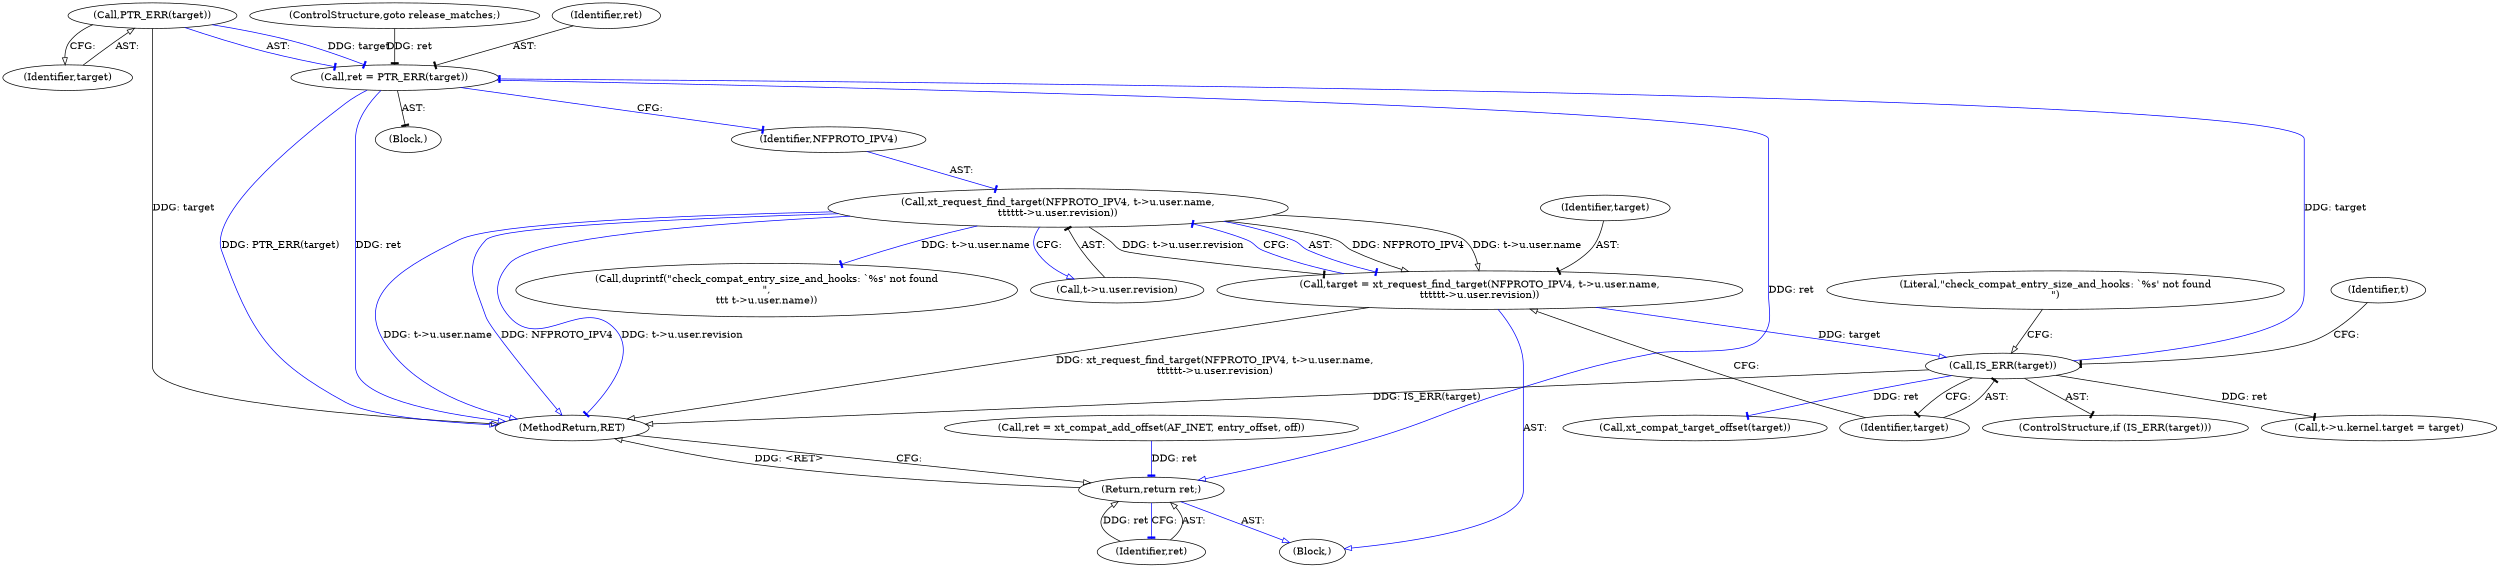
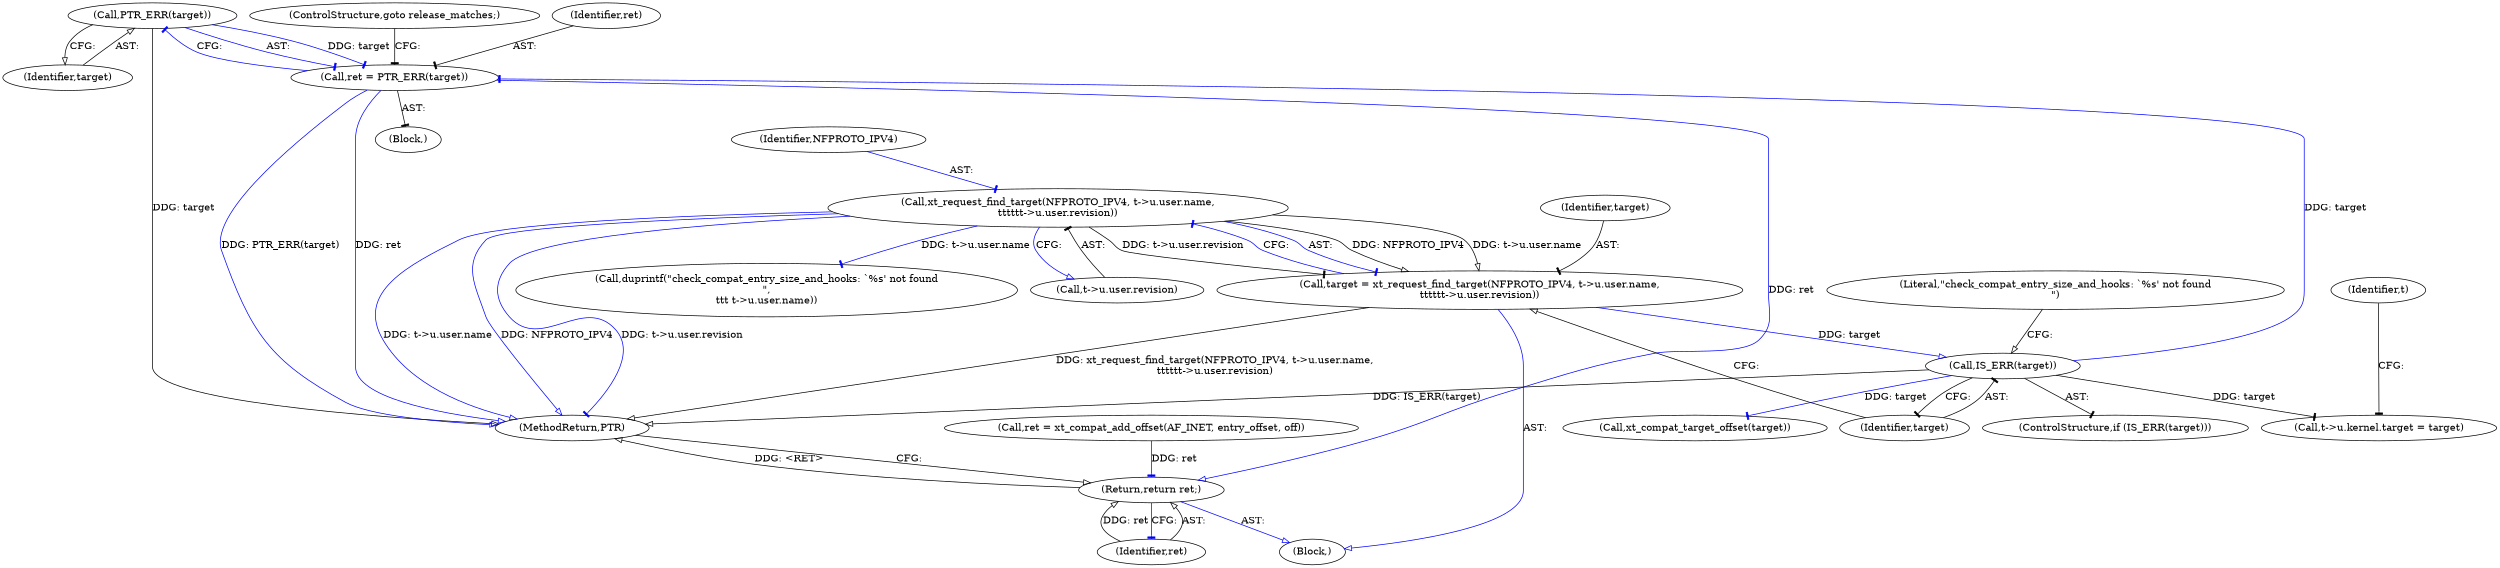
(409, 47) -> (409, 47)
(611, 109) -> (233, 61)
(2232, 355) -> (2379, 357)
(1896, 397) -> (1896, 397)
(2244, 397) -> (2244, 397)
(572, 428) -> (572, 428)
